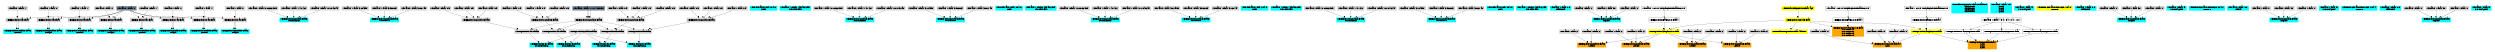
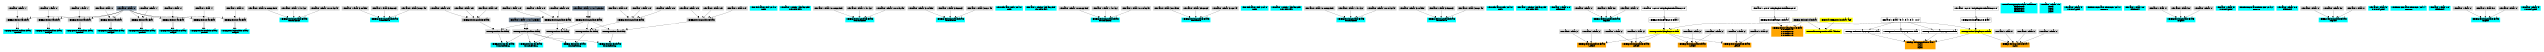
(2055, 8) -> (2104, 8)
(2238, 8) -> (2287, 8)
(1798, 13) -> (1830, 25)
none -> (525, 20)
(1798, 20) -> (1805, 20)
(1982, 45) -> (1920, 45)
